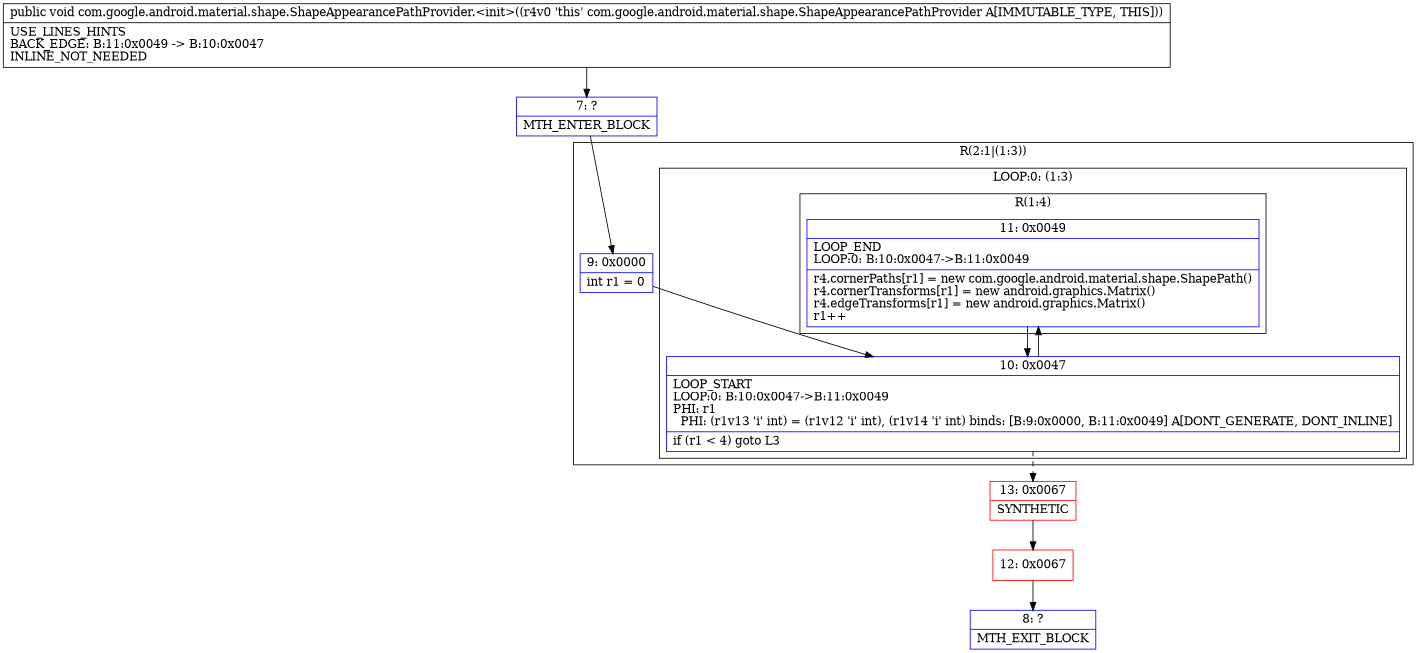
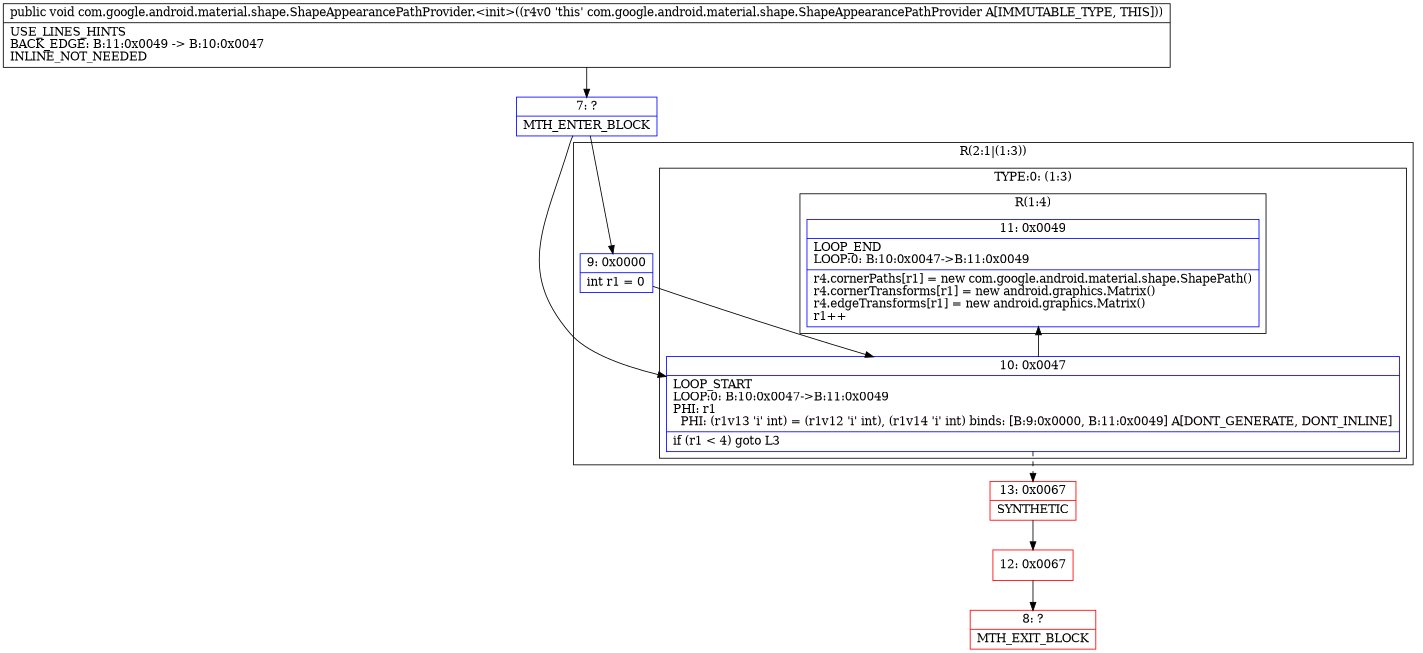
(1033, 178) -> (1033, 178)
(1027, 339) -> (543, 285)
(1033, 630) -> (1033, 630)
